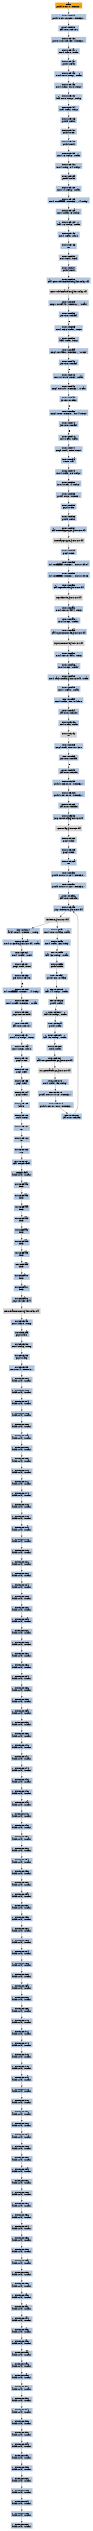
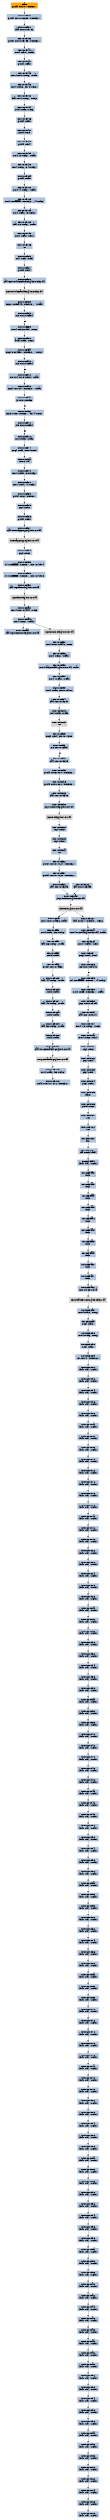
(69, 637) -> (41, 626)
(56, 1105) -> none
